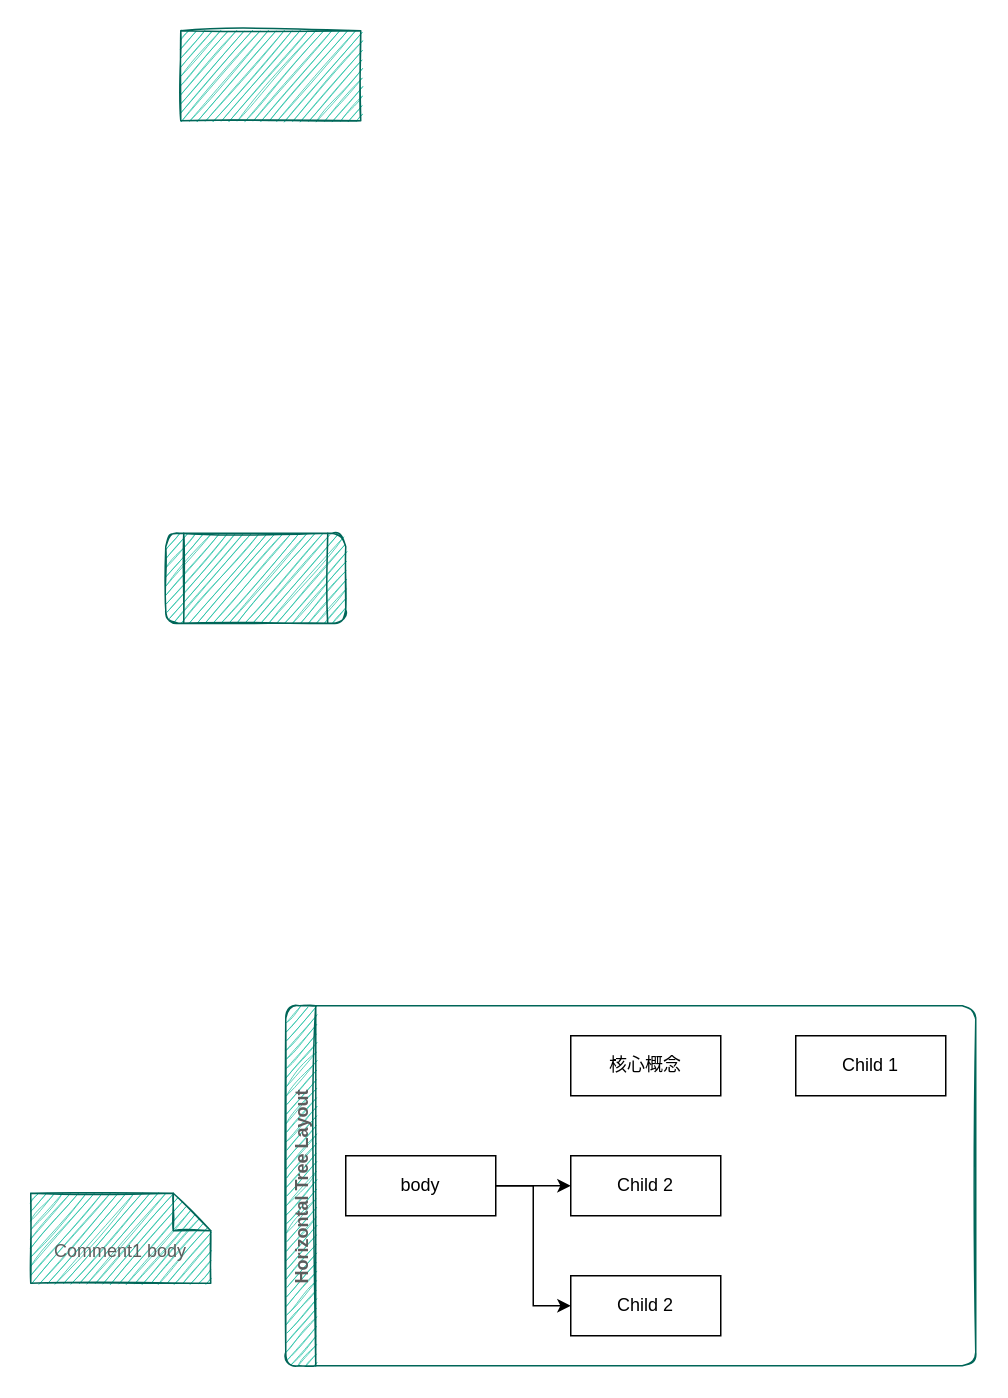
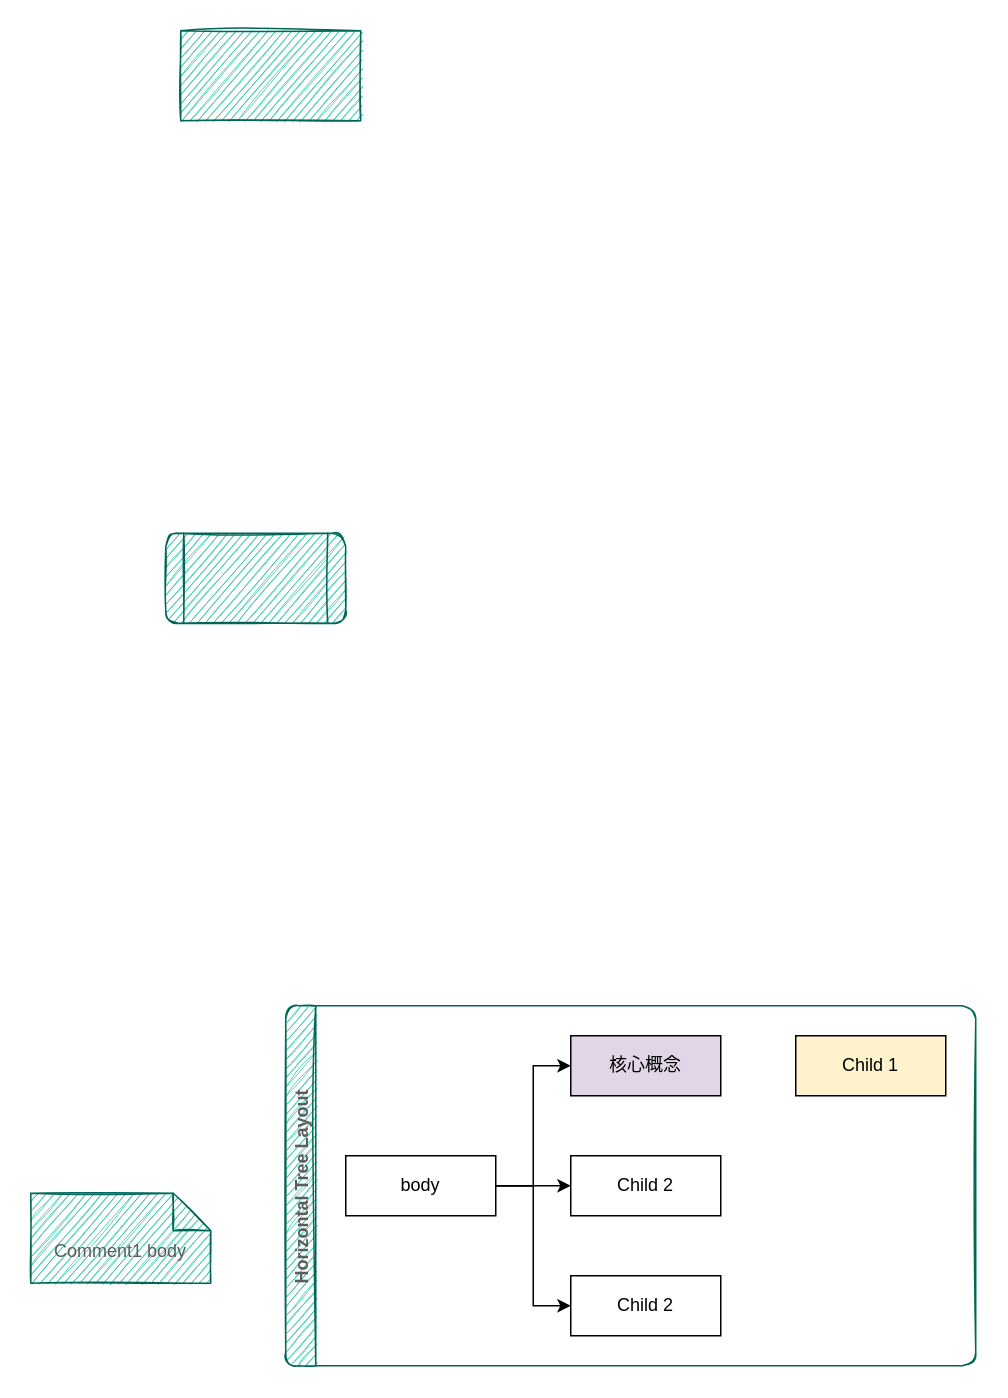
(646, 1066) -> (646, 1066)
(871, 1066) -> (871, 1066)
none -> (533, 1111)
